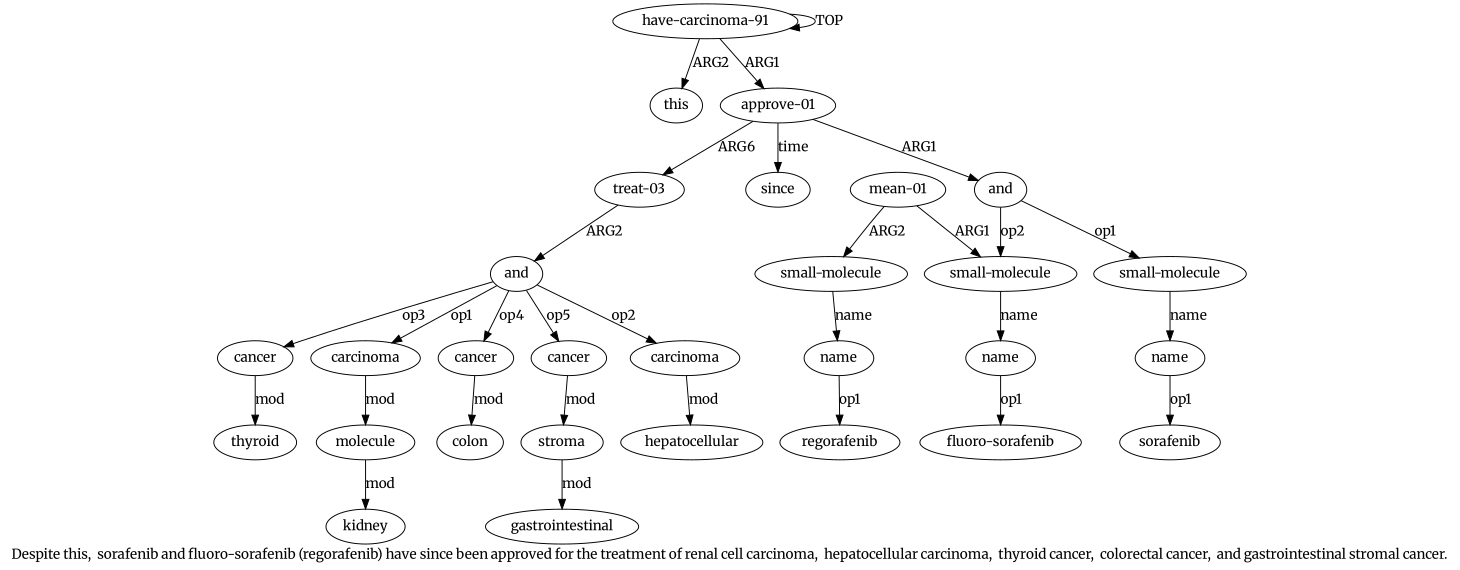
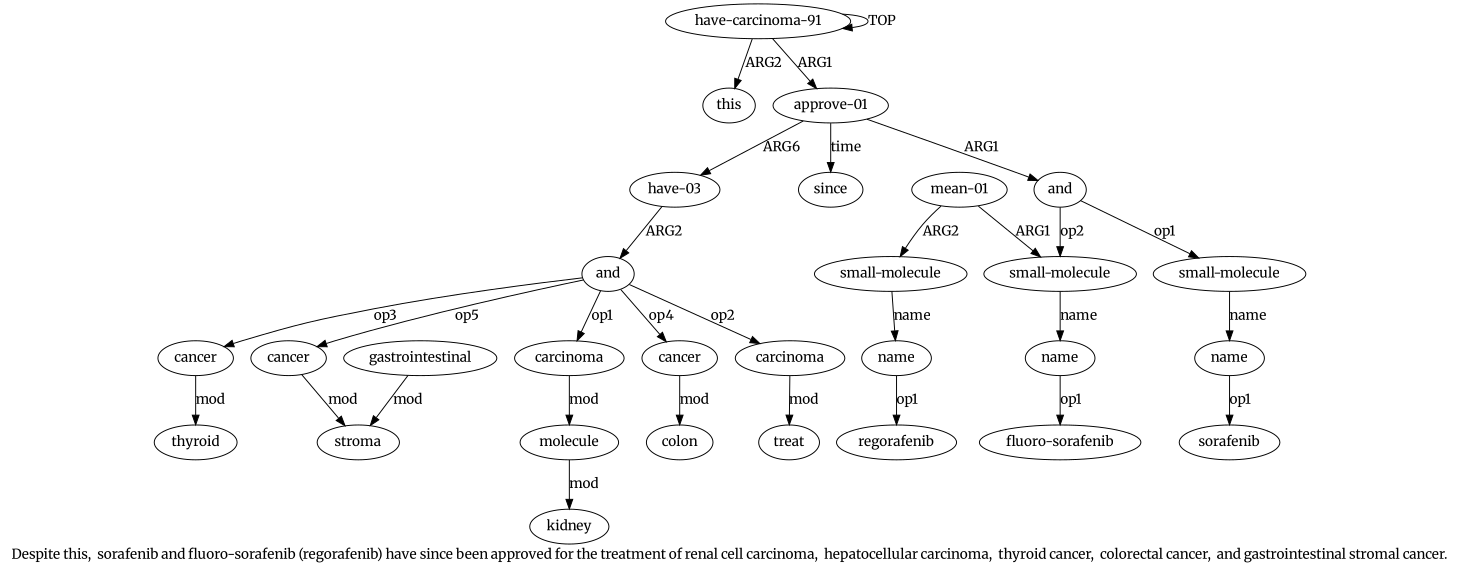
(640, 190) -> (675, 190)
(692, 442) -> (789, 442)
(562, 480) -> (392, 396)
